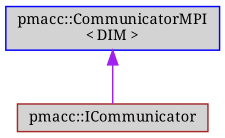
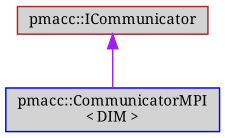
(113, 84) -> (113, 69)
